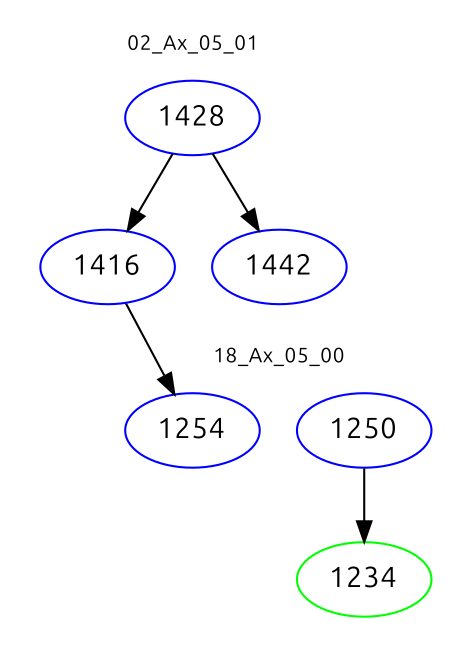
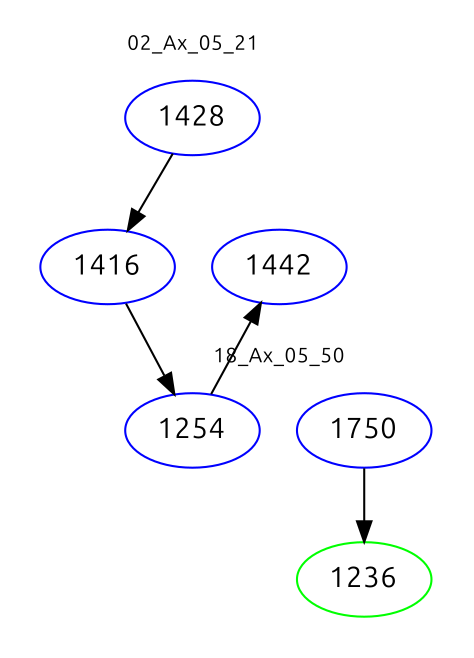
(193, 44) -> (193, 44)
(230, 183) -> (231, 358)
(279, 357) -> (279, 357)
(364, 430) -> (364, 430)
(364, 579) -> (364, 579)
